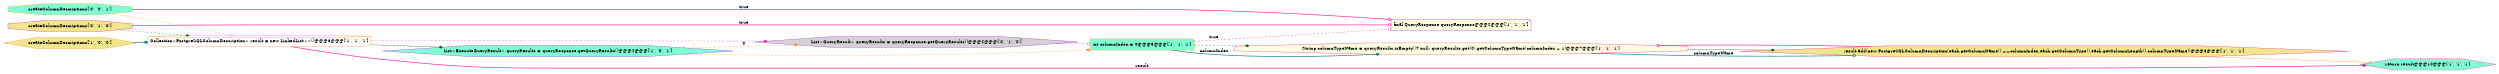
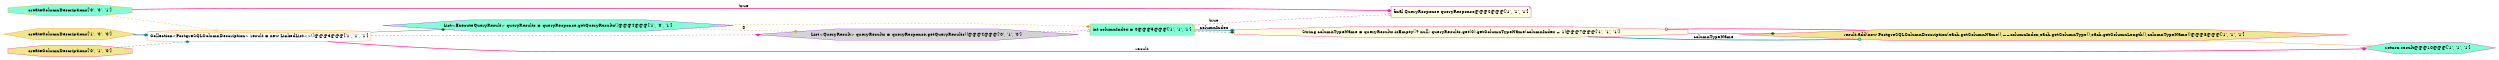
(760, 9) -> (760, 8)
(760, 25) -> none
